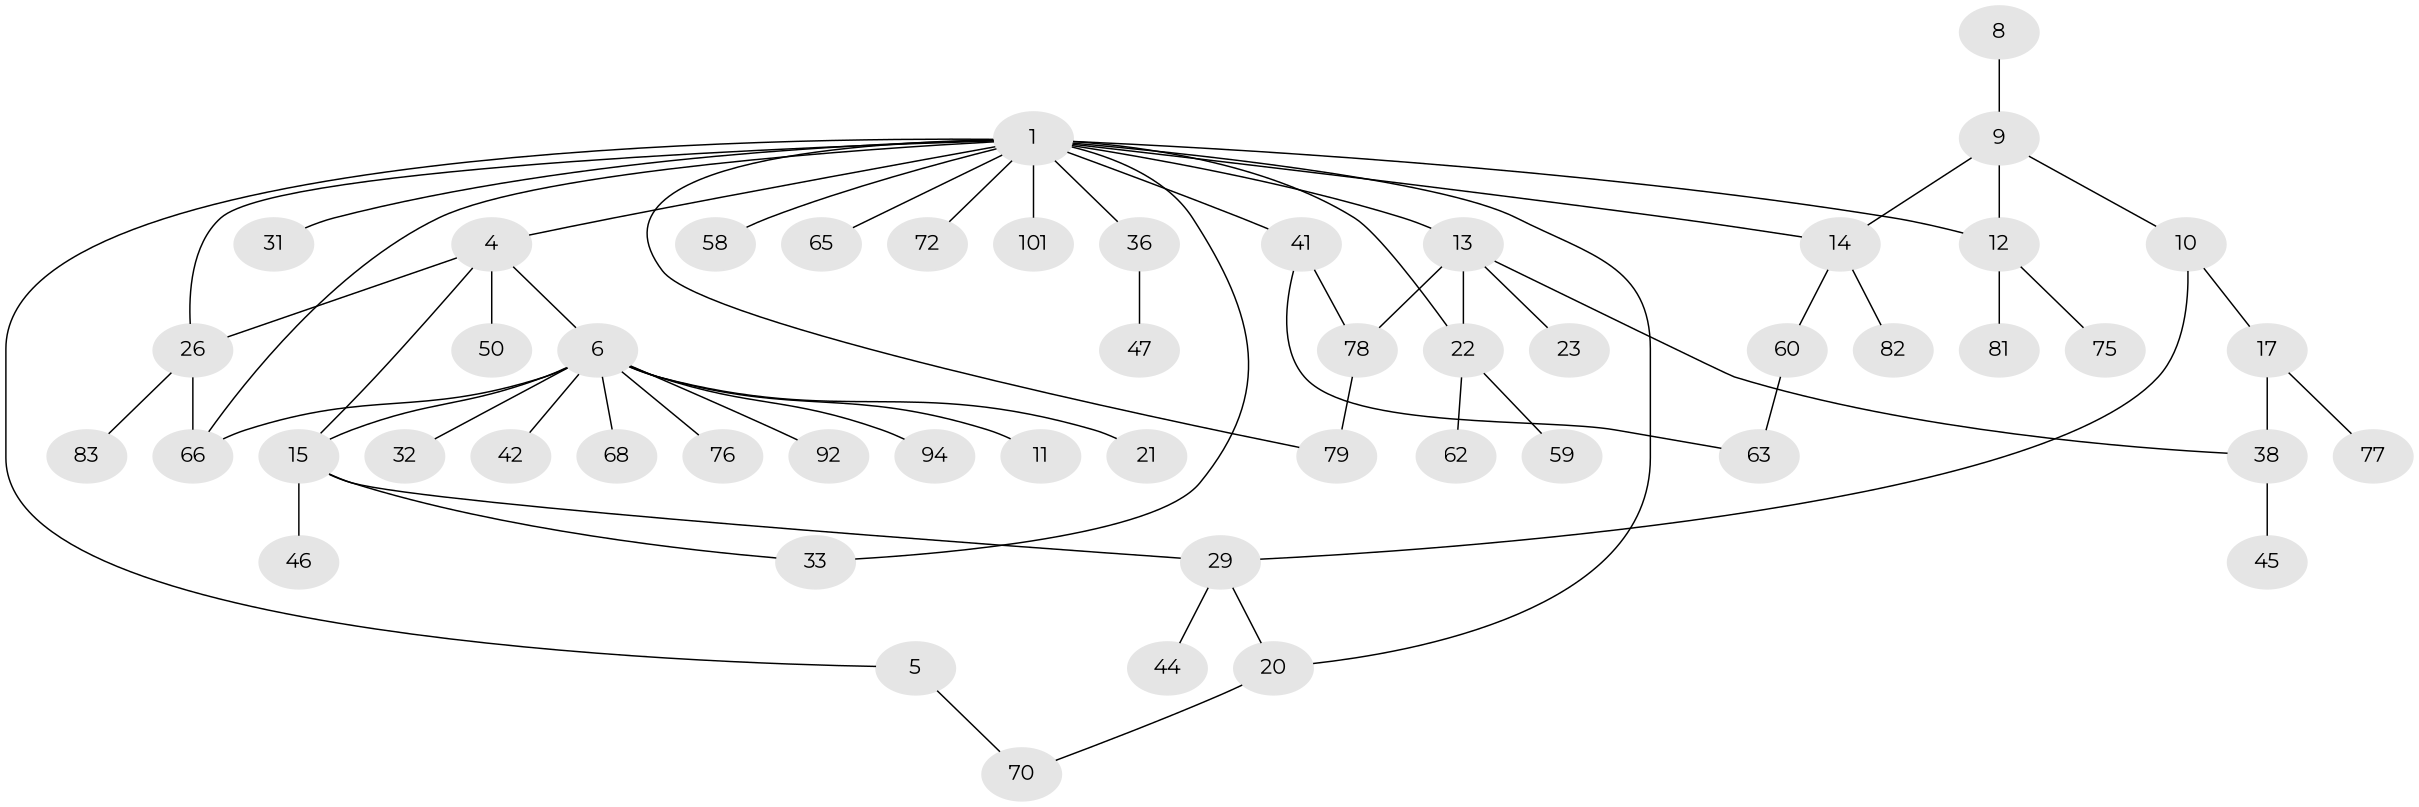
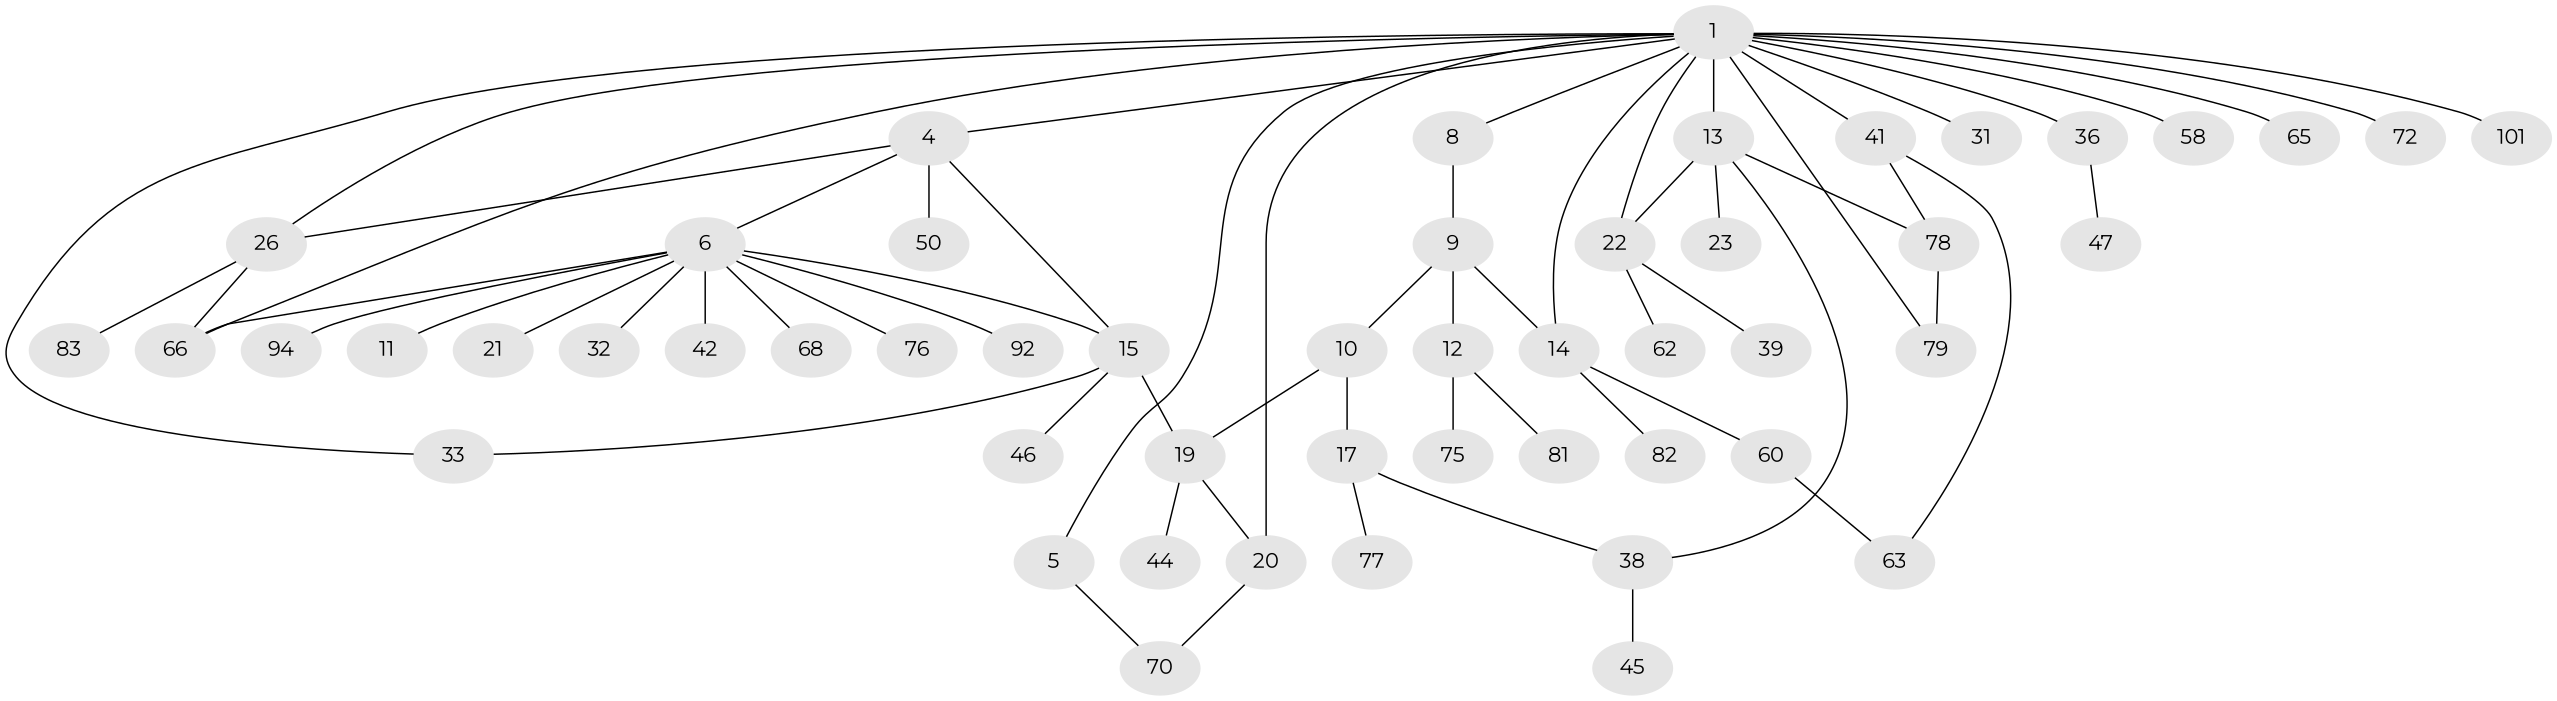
(1520, 172) -> (1583, 84)
(1562, 456) -> (1771, 350)
(1220, 562) -> (1185, 456)
